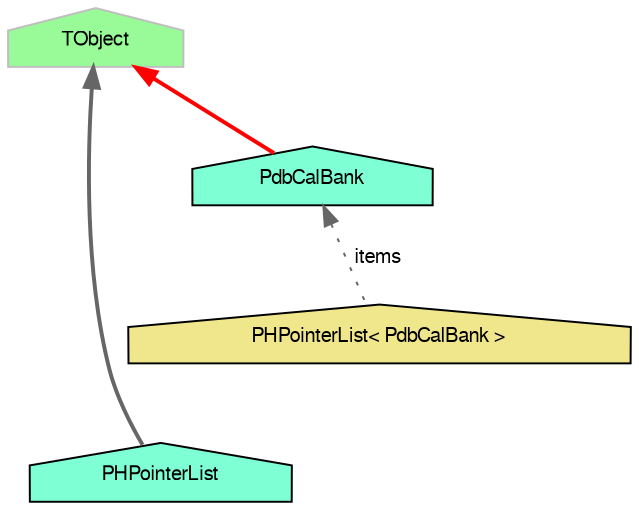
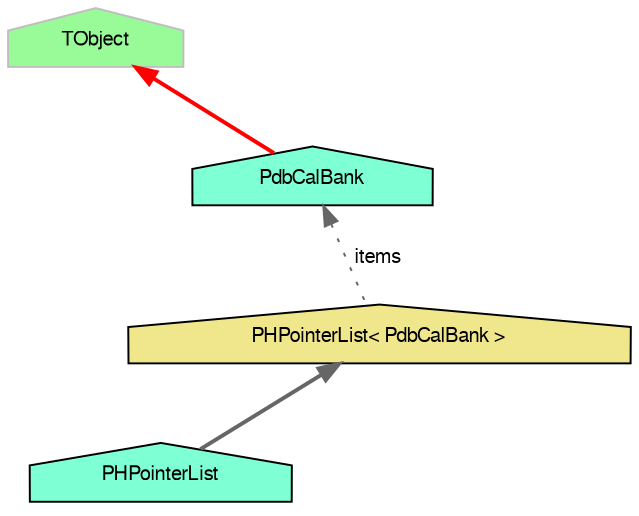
(93, 271) -> (261, 412)
